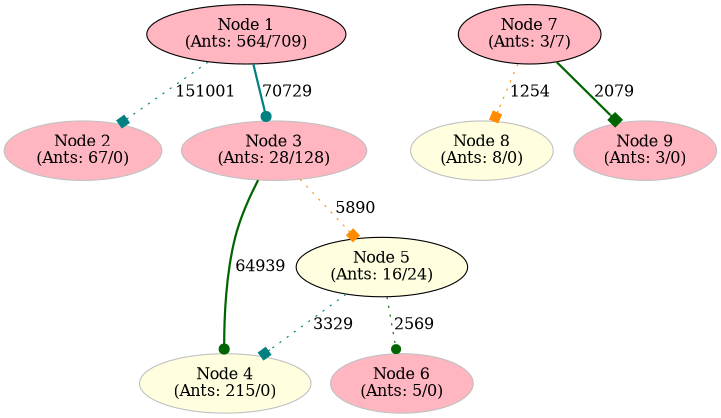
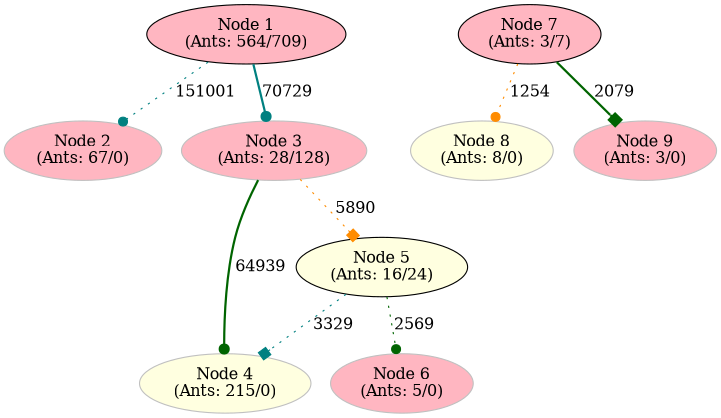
(508, 87) -> (508, 88)
(168, 90) -> (167, 91)
